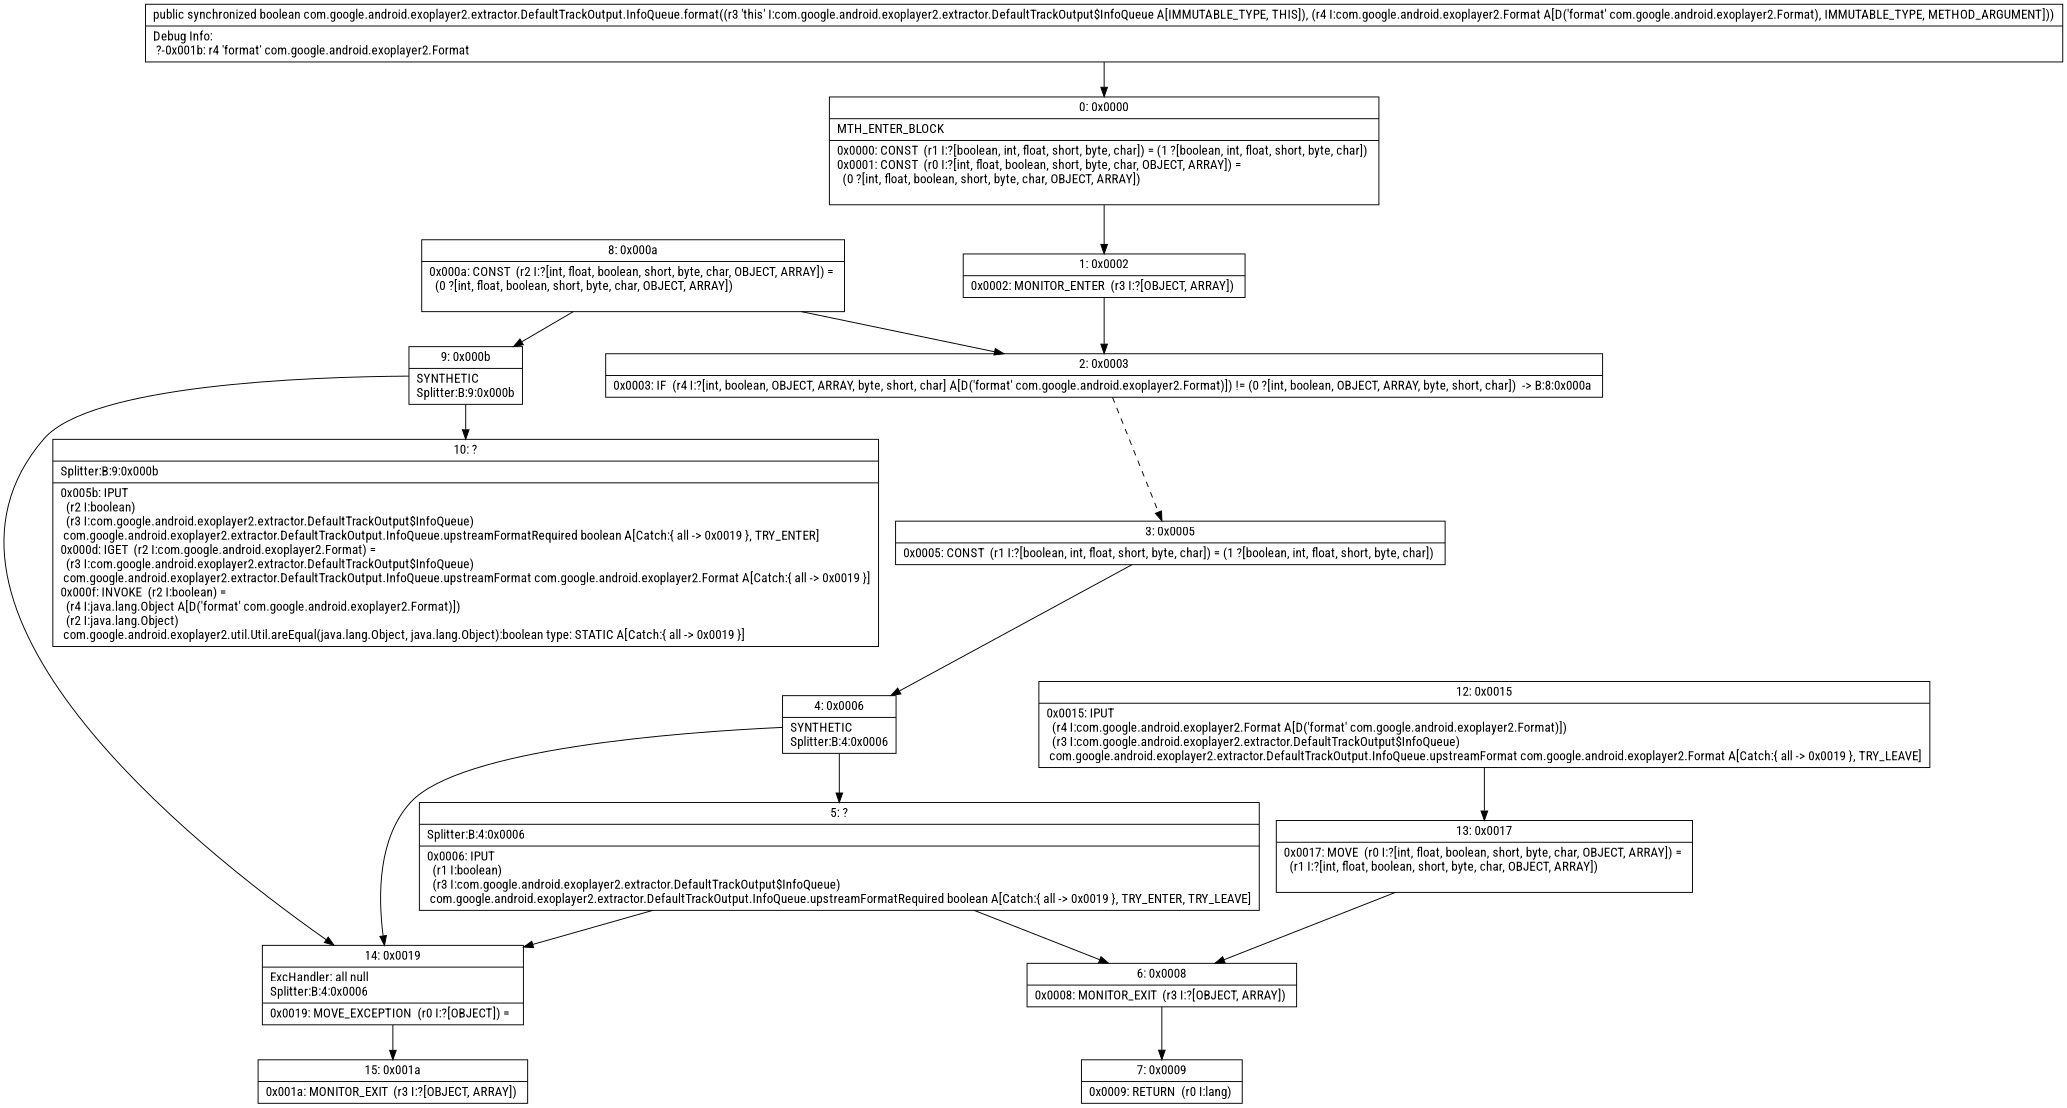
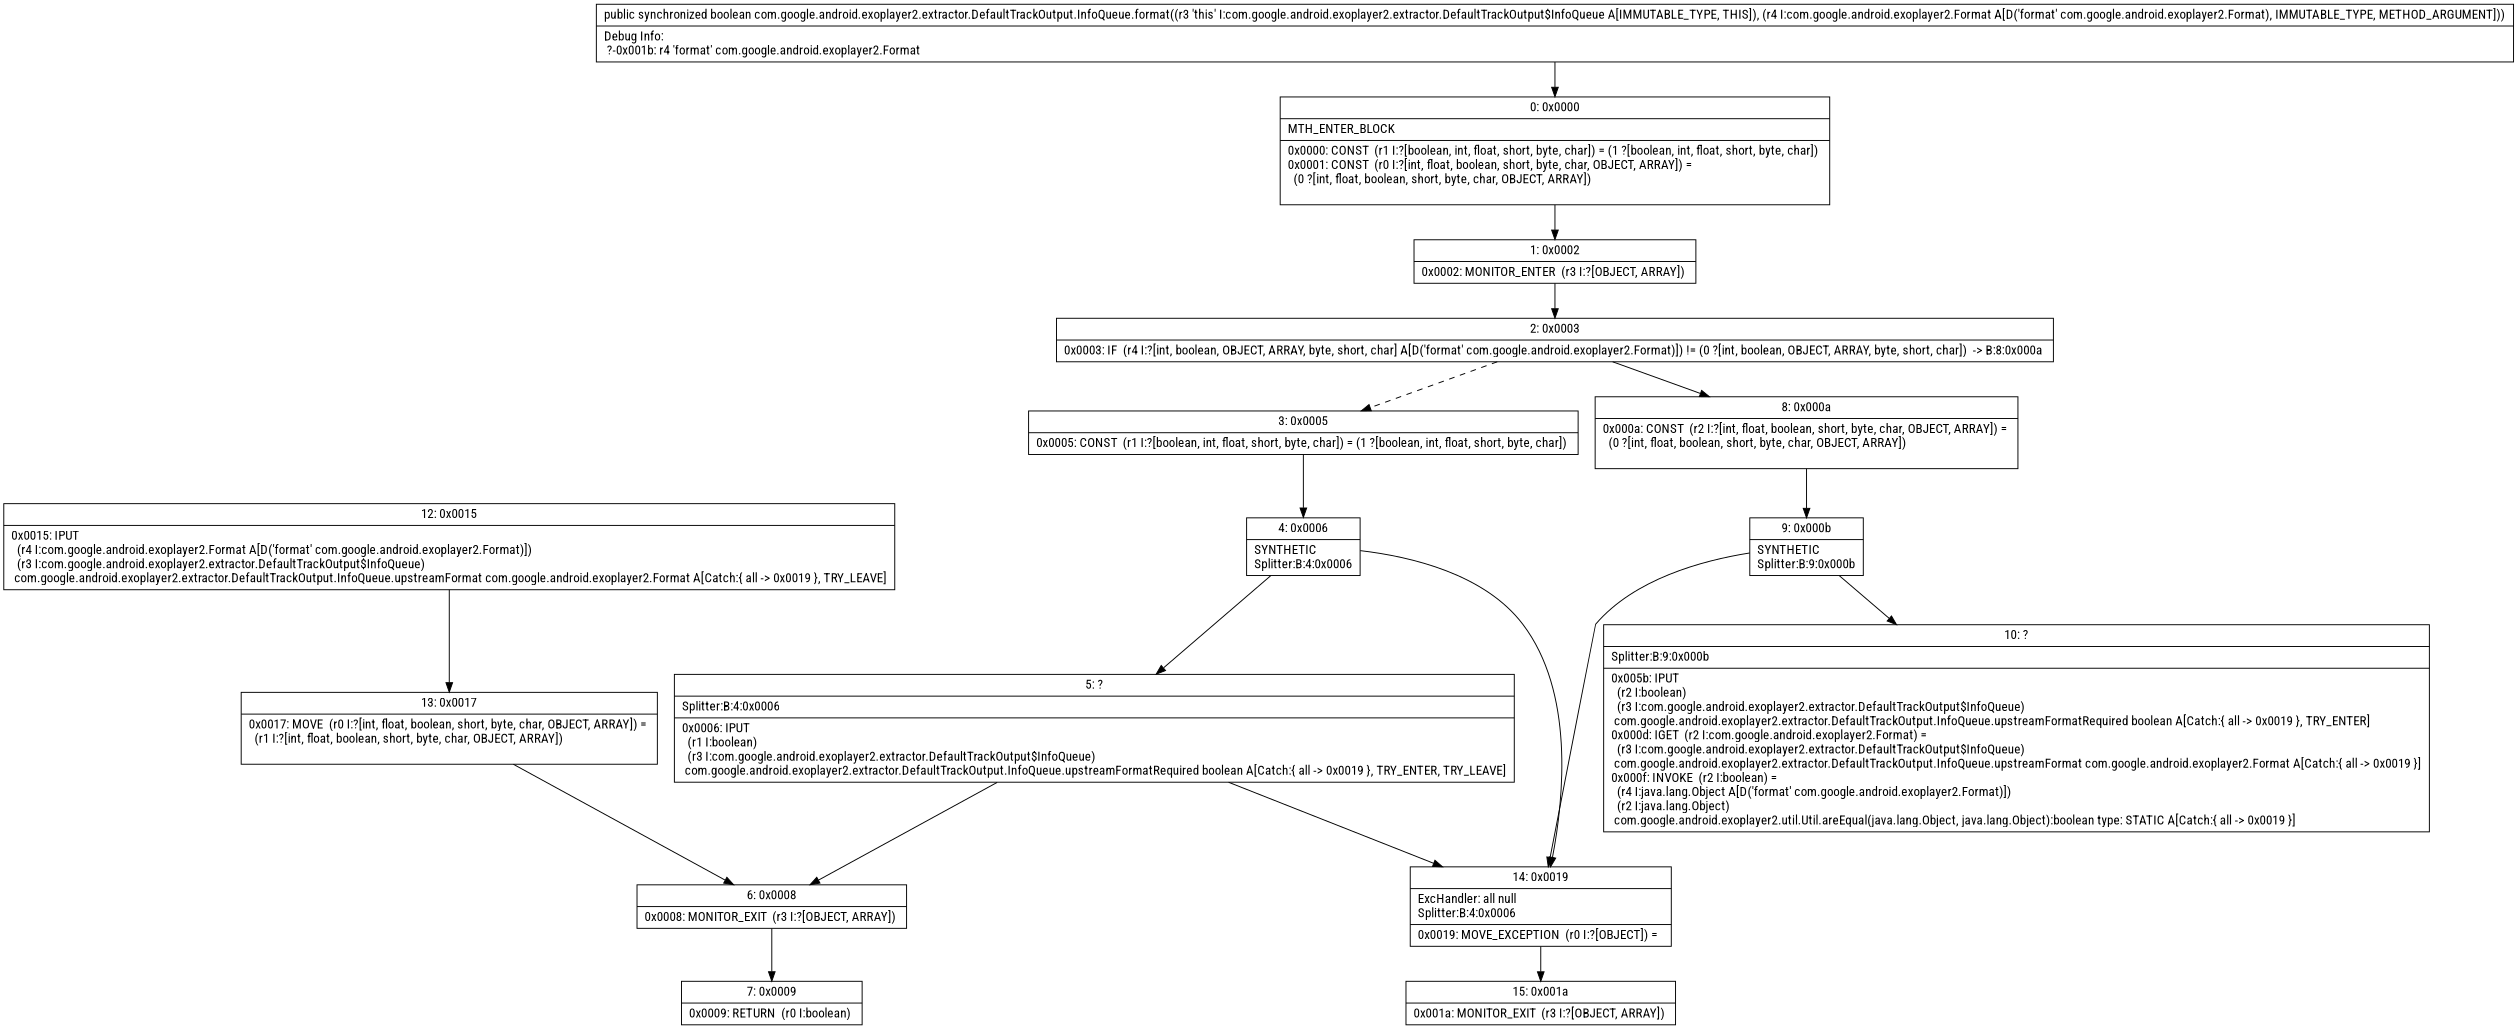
(898, 332) -> (1656, 378)
(1162, 1092) -> (772, 1013)
